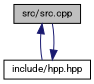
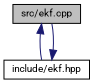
(47, 14) -> (47, 14)
(47, 70) -> (47, 70)
